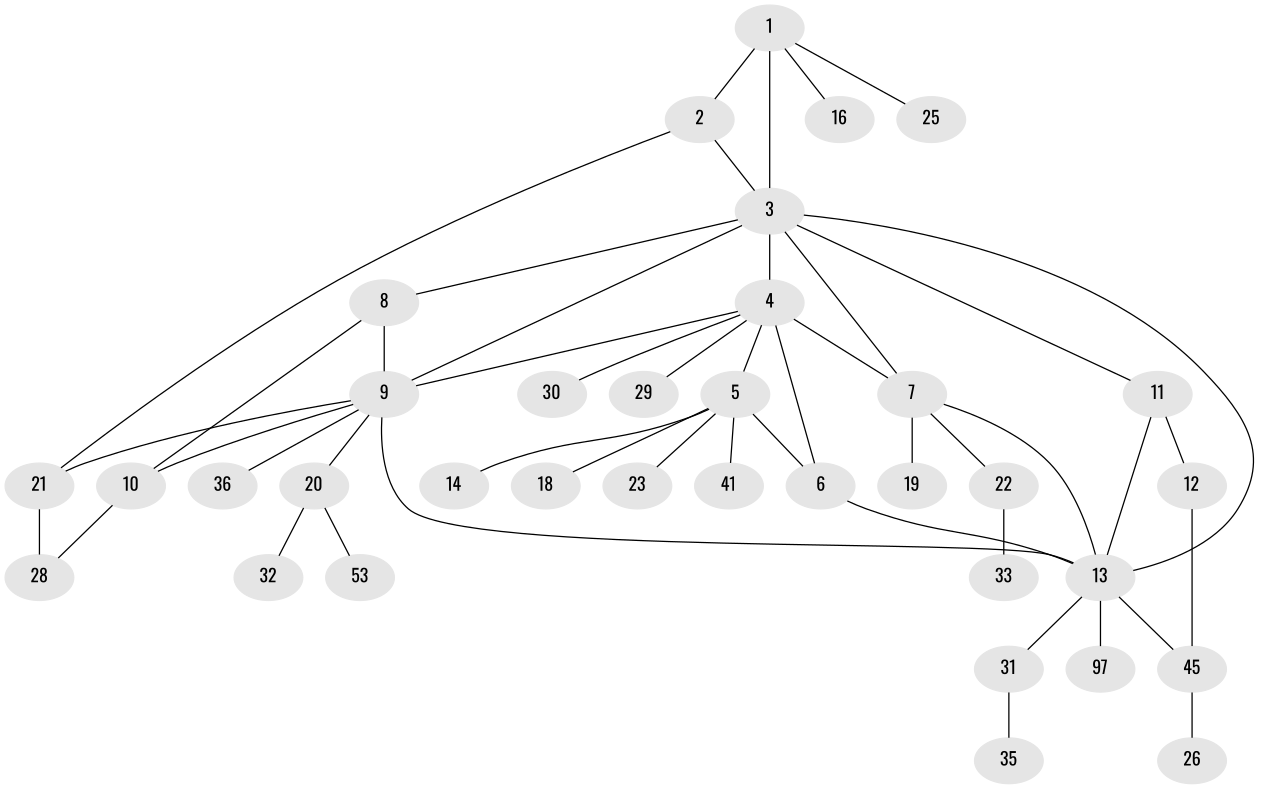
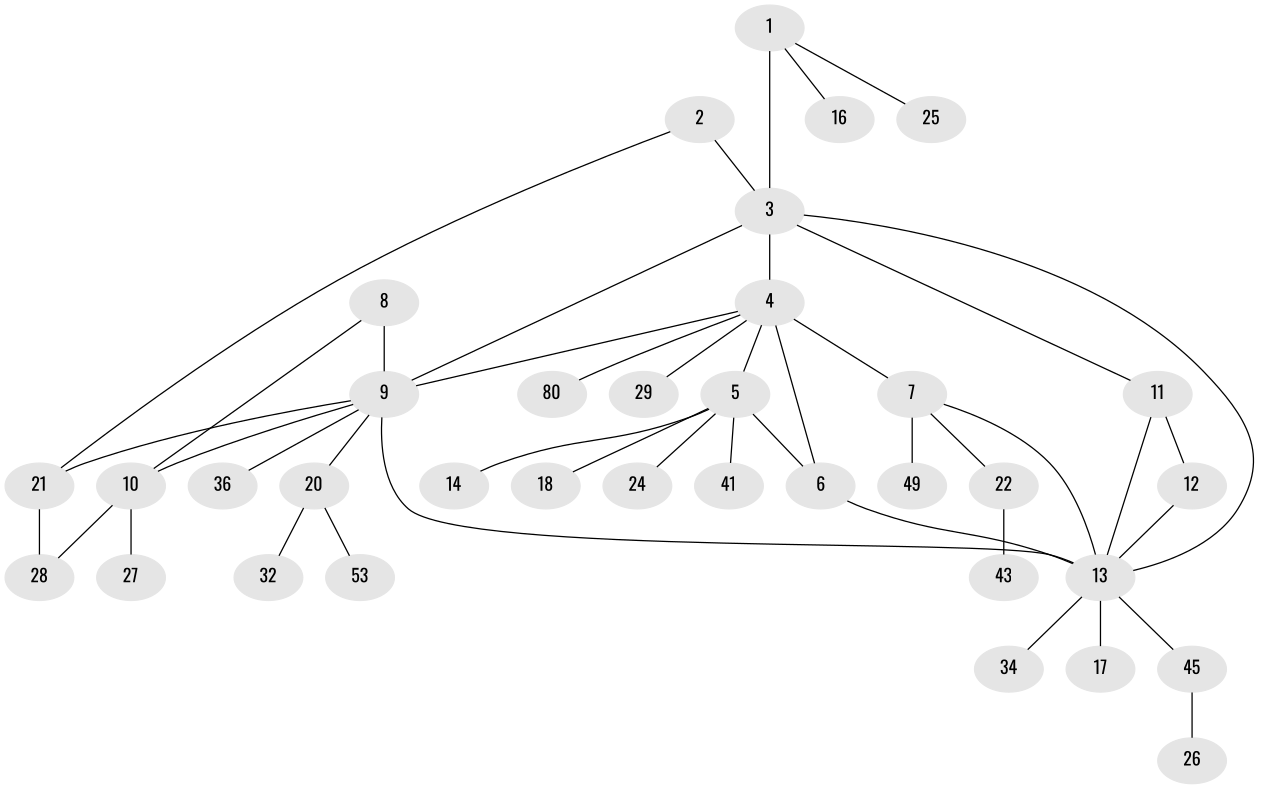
(735, 74) -> none
(577, 257) -> none
(841, 303) -> none
(552, 394) -> (552, 394)
(637, 486) -> (637, 486)
(912, 486) -> (912, 486)
none -> (131, 578)
(1004, 578) -> (1004, 578)
(1192, 578) -> (1146, 532)
(1009, 669) -> (1009, 669)
(1100, 669) -> (1100, 669)
(1009, 761) -> none
